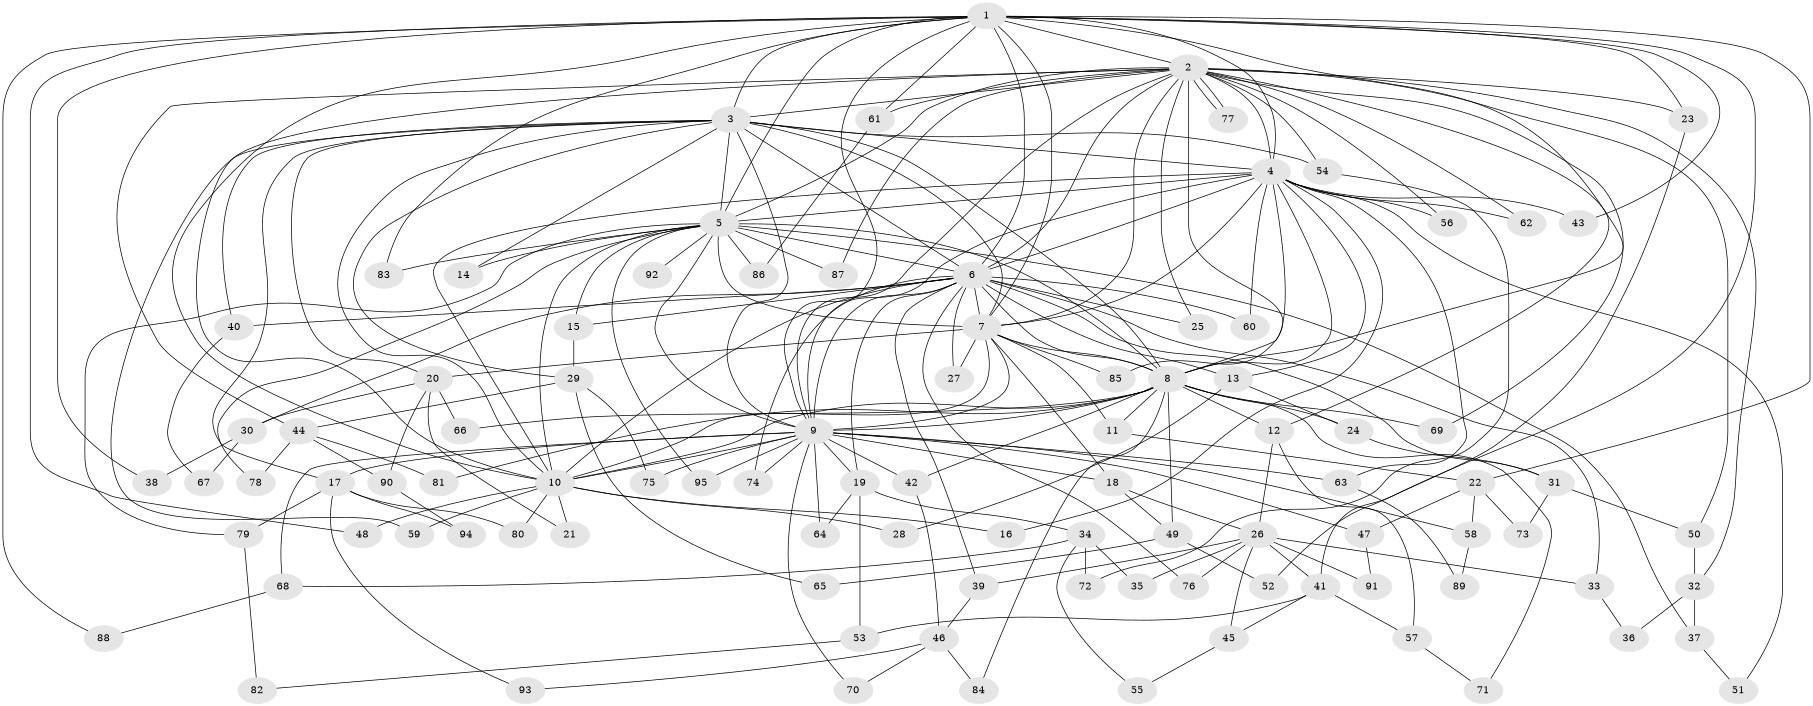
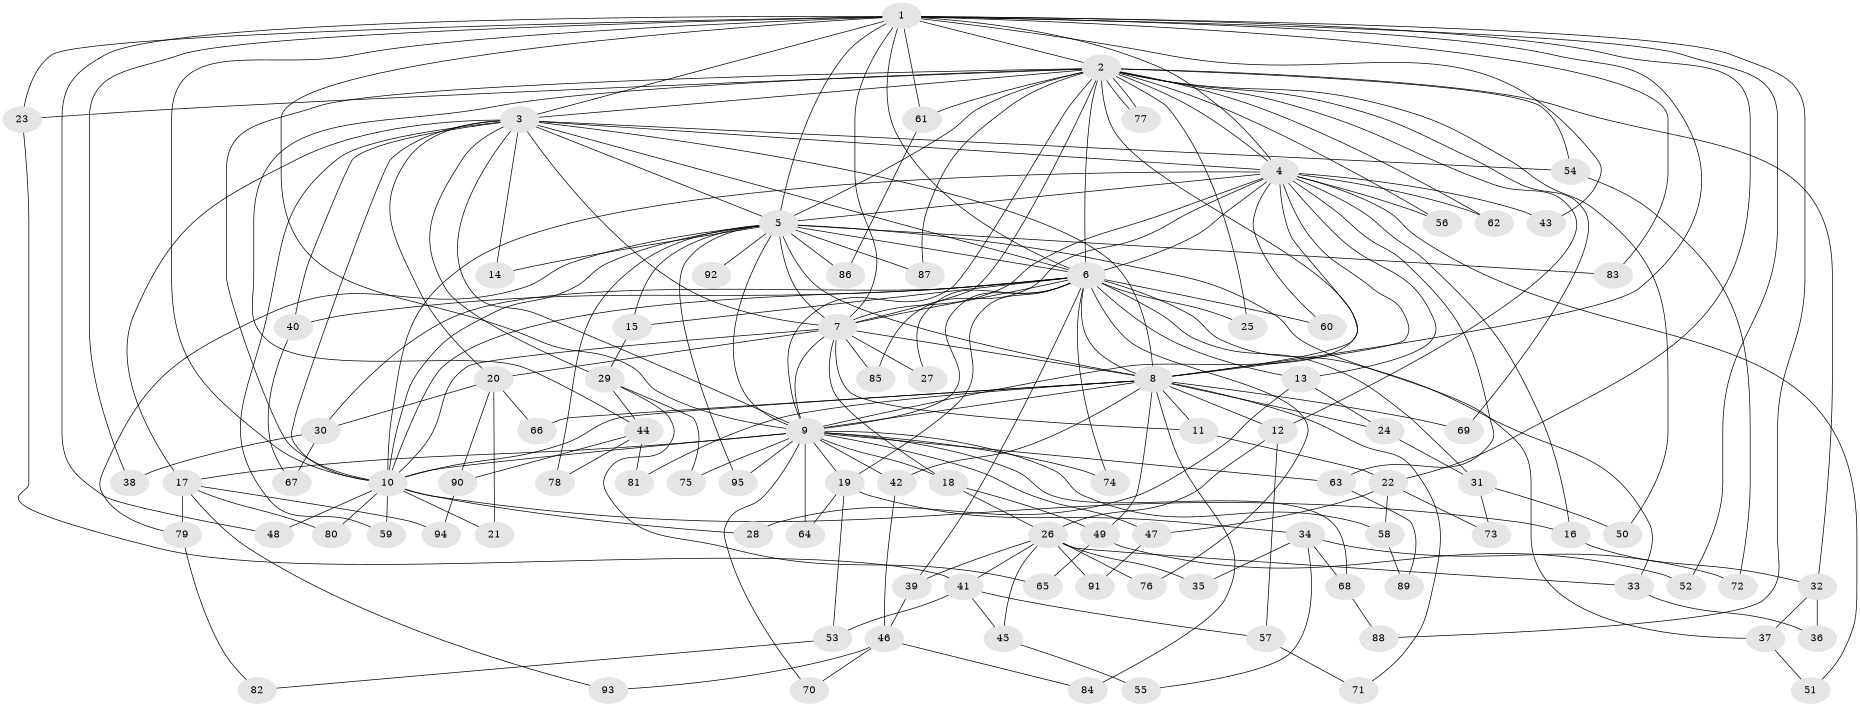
(1695, 561) -> (1692, 565)
